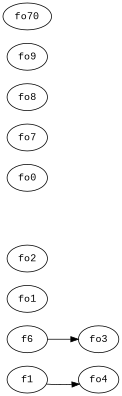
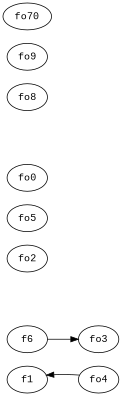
(27, 137) -> none
none -> (27, 218)
(27, 299) -> none
(59, 385) -> (67, 375)
